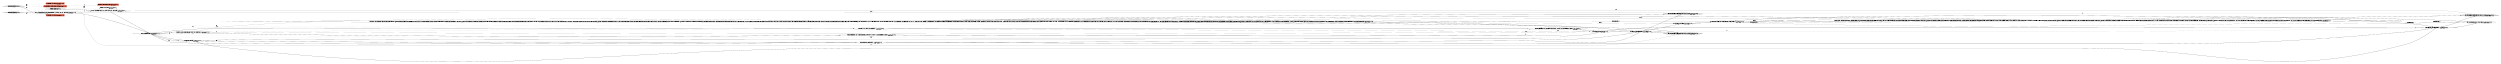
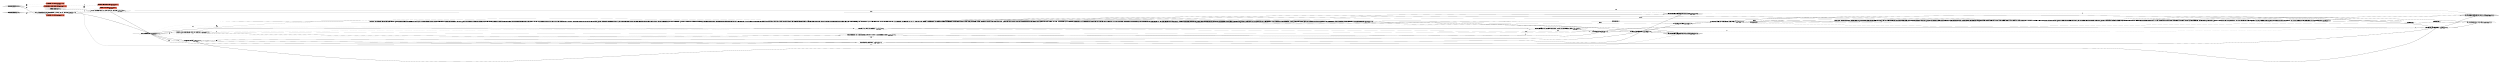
(108, 8) -> (108, 8)
